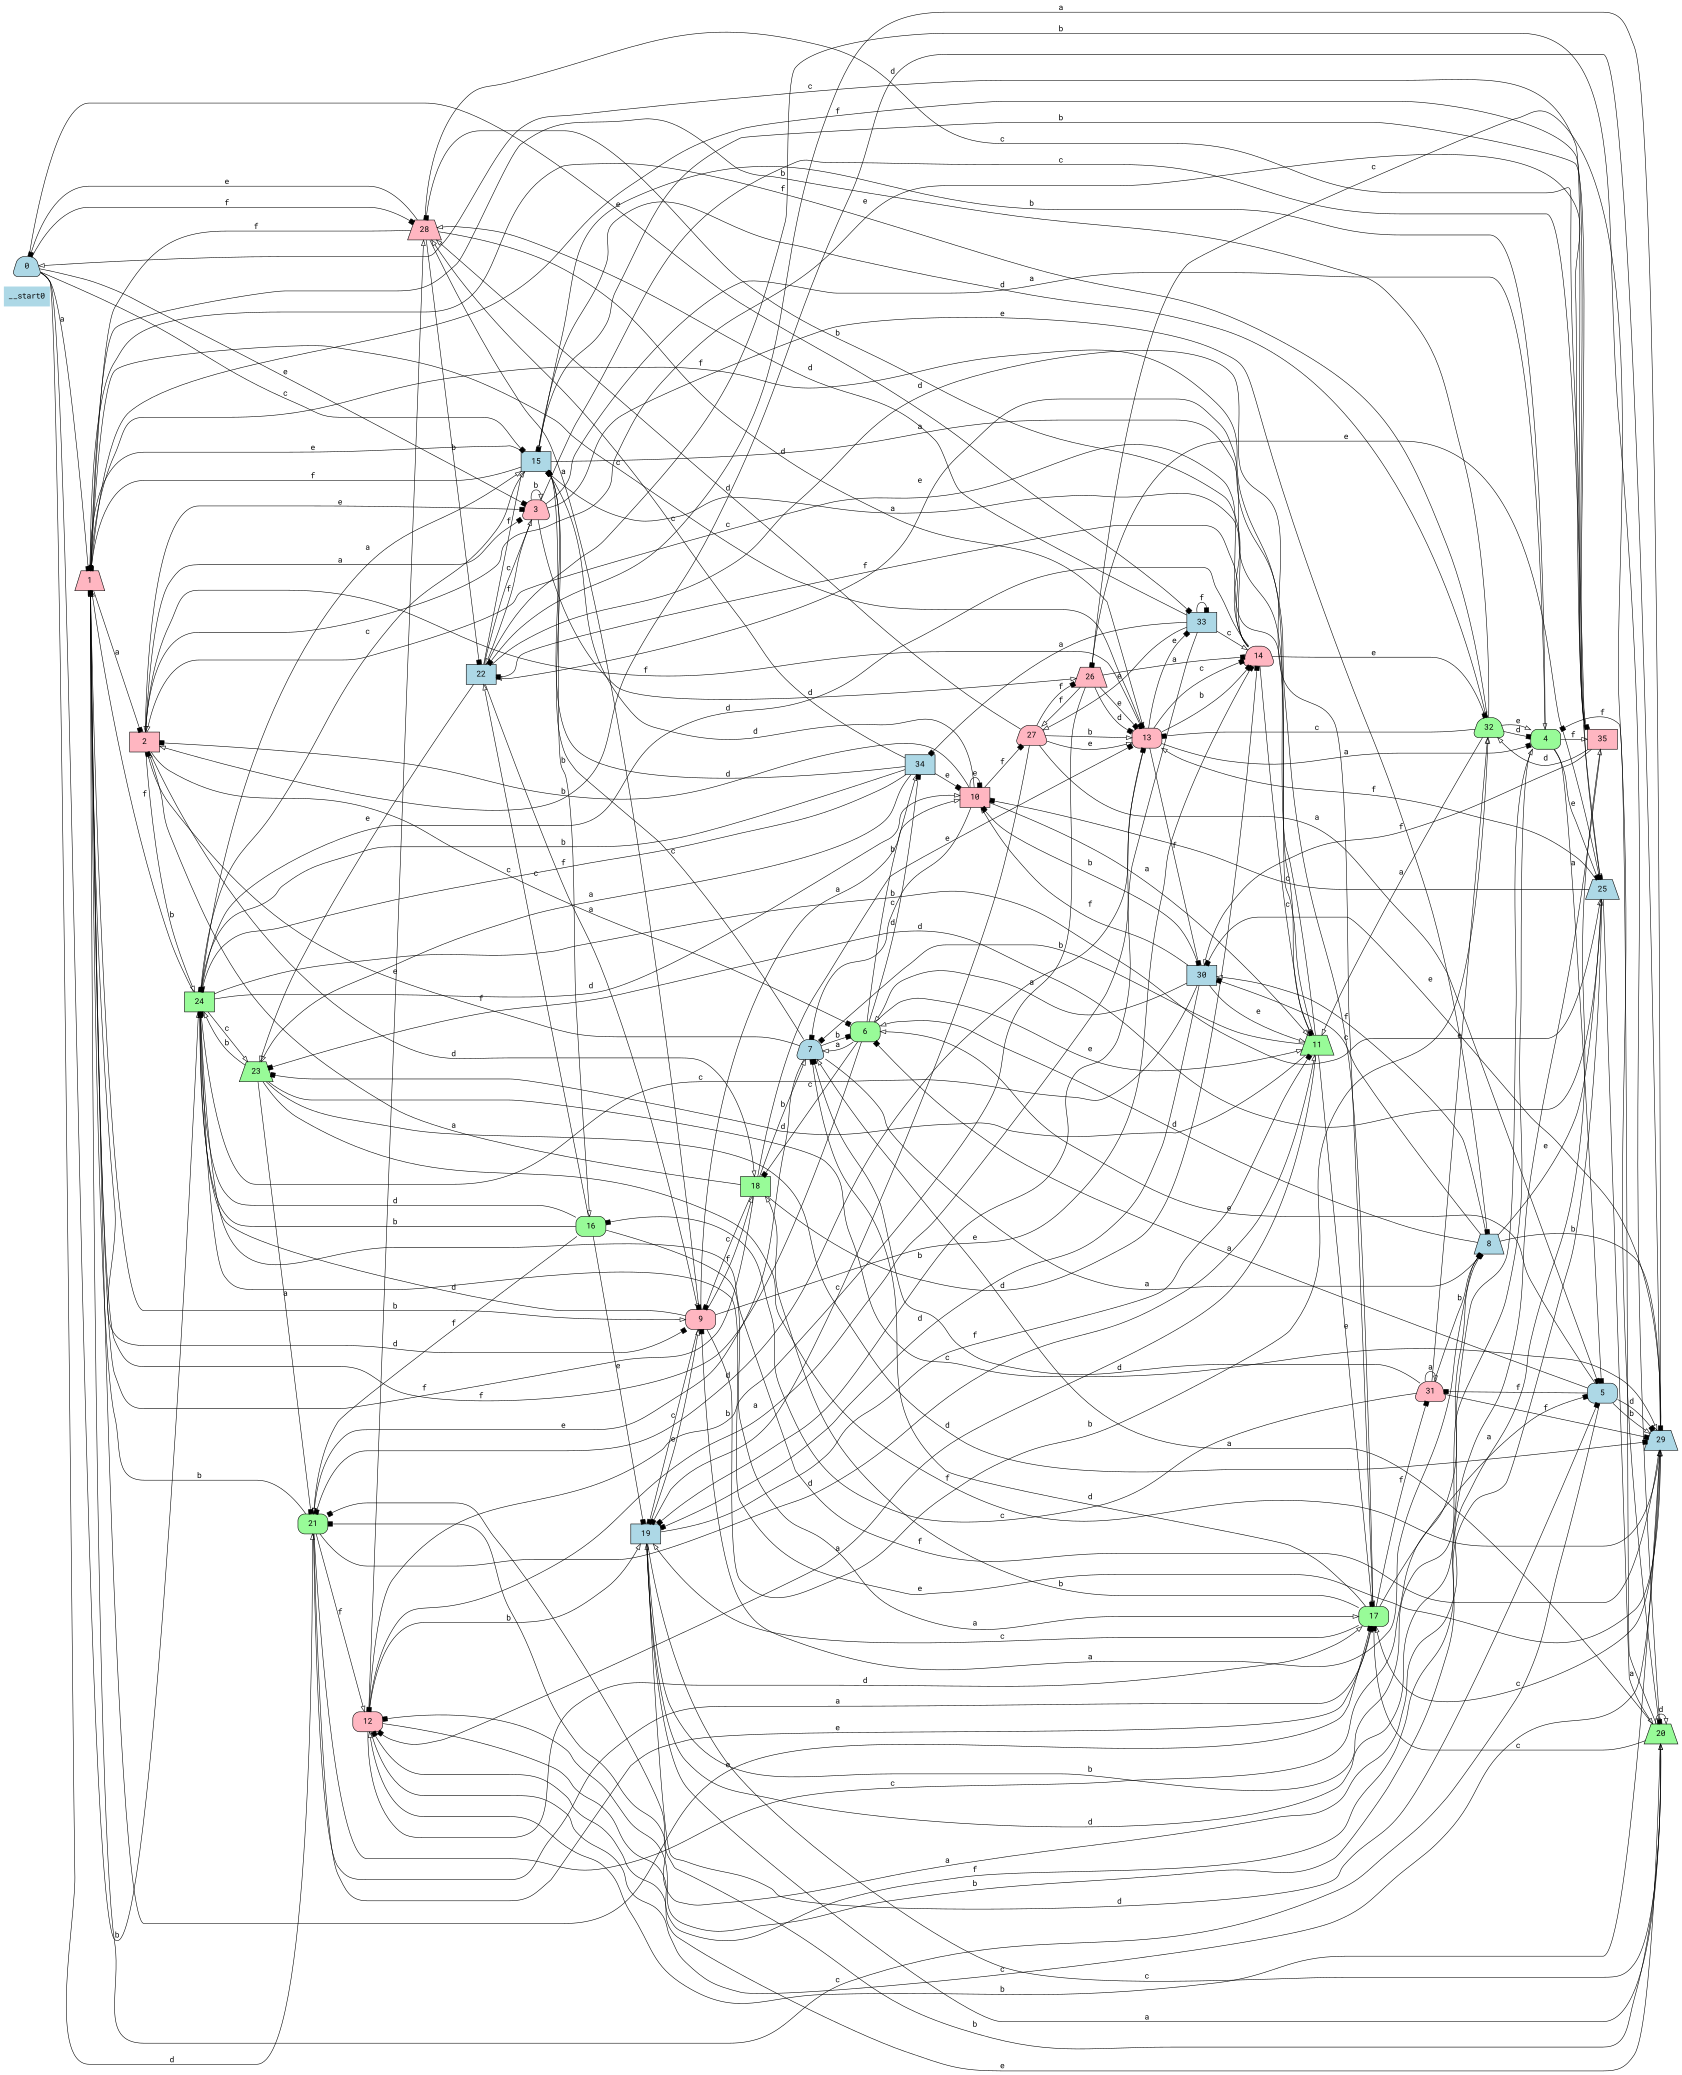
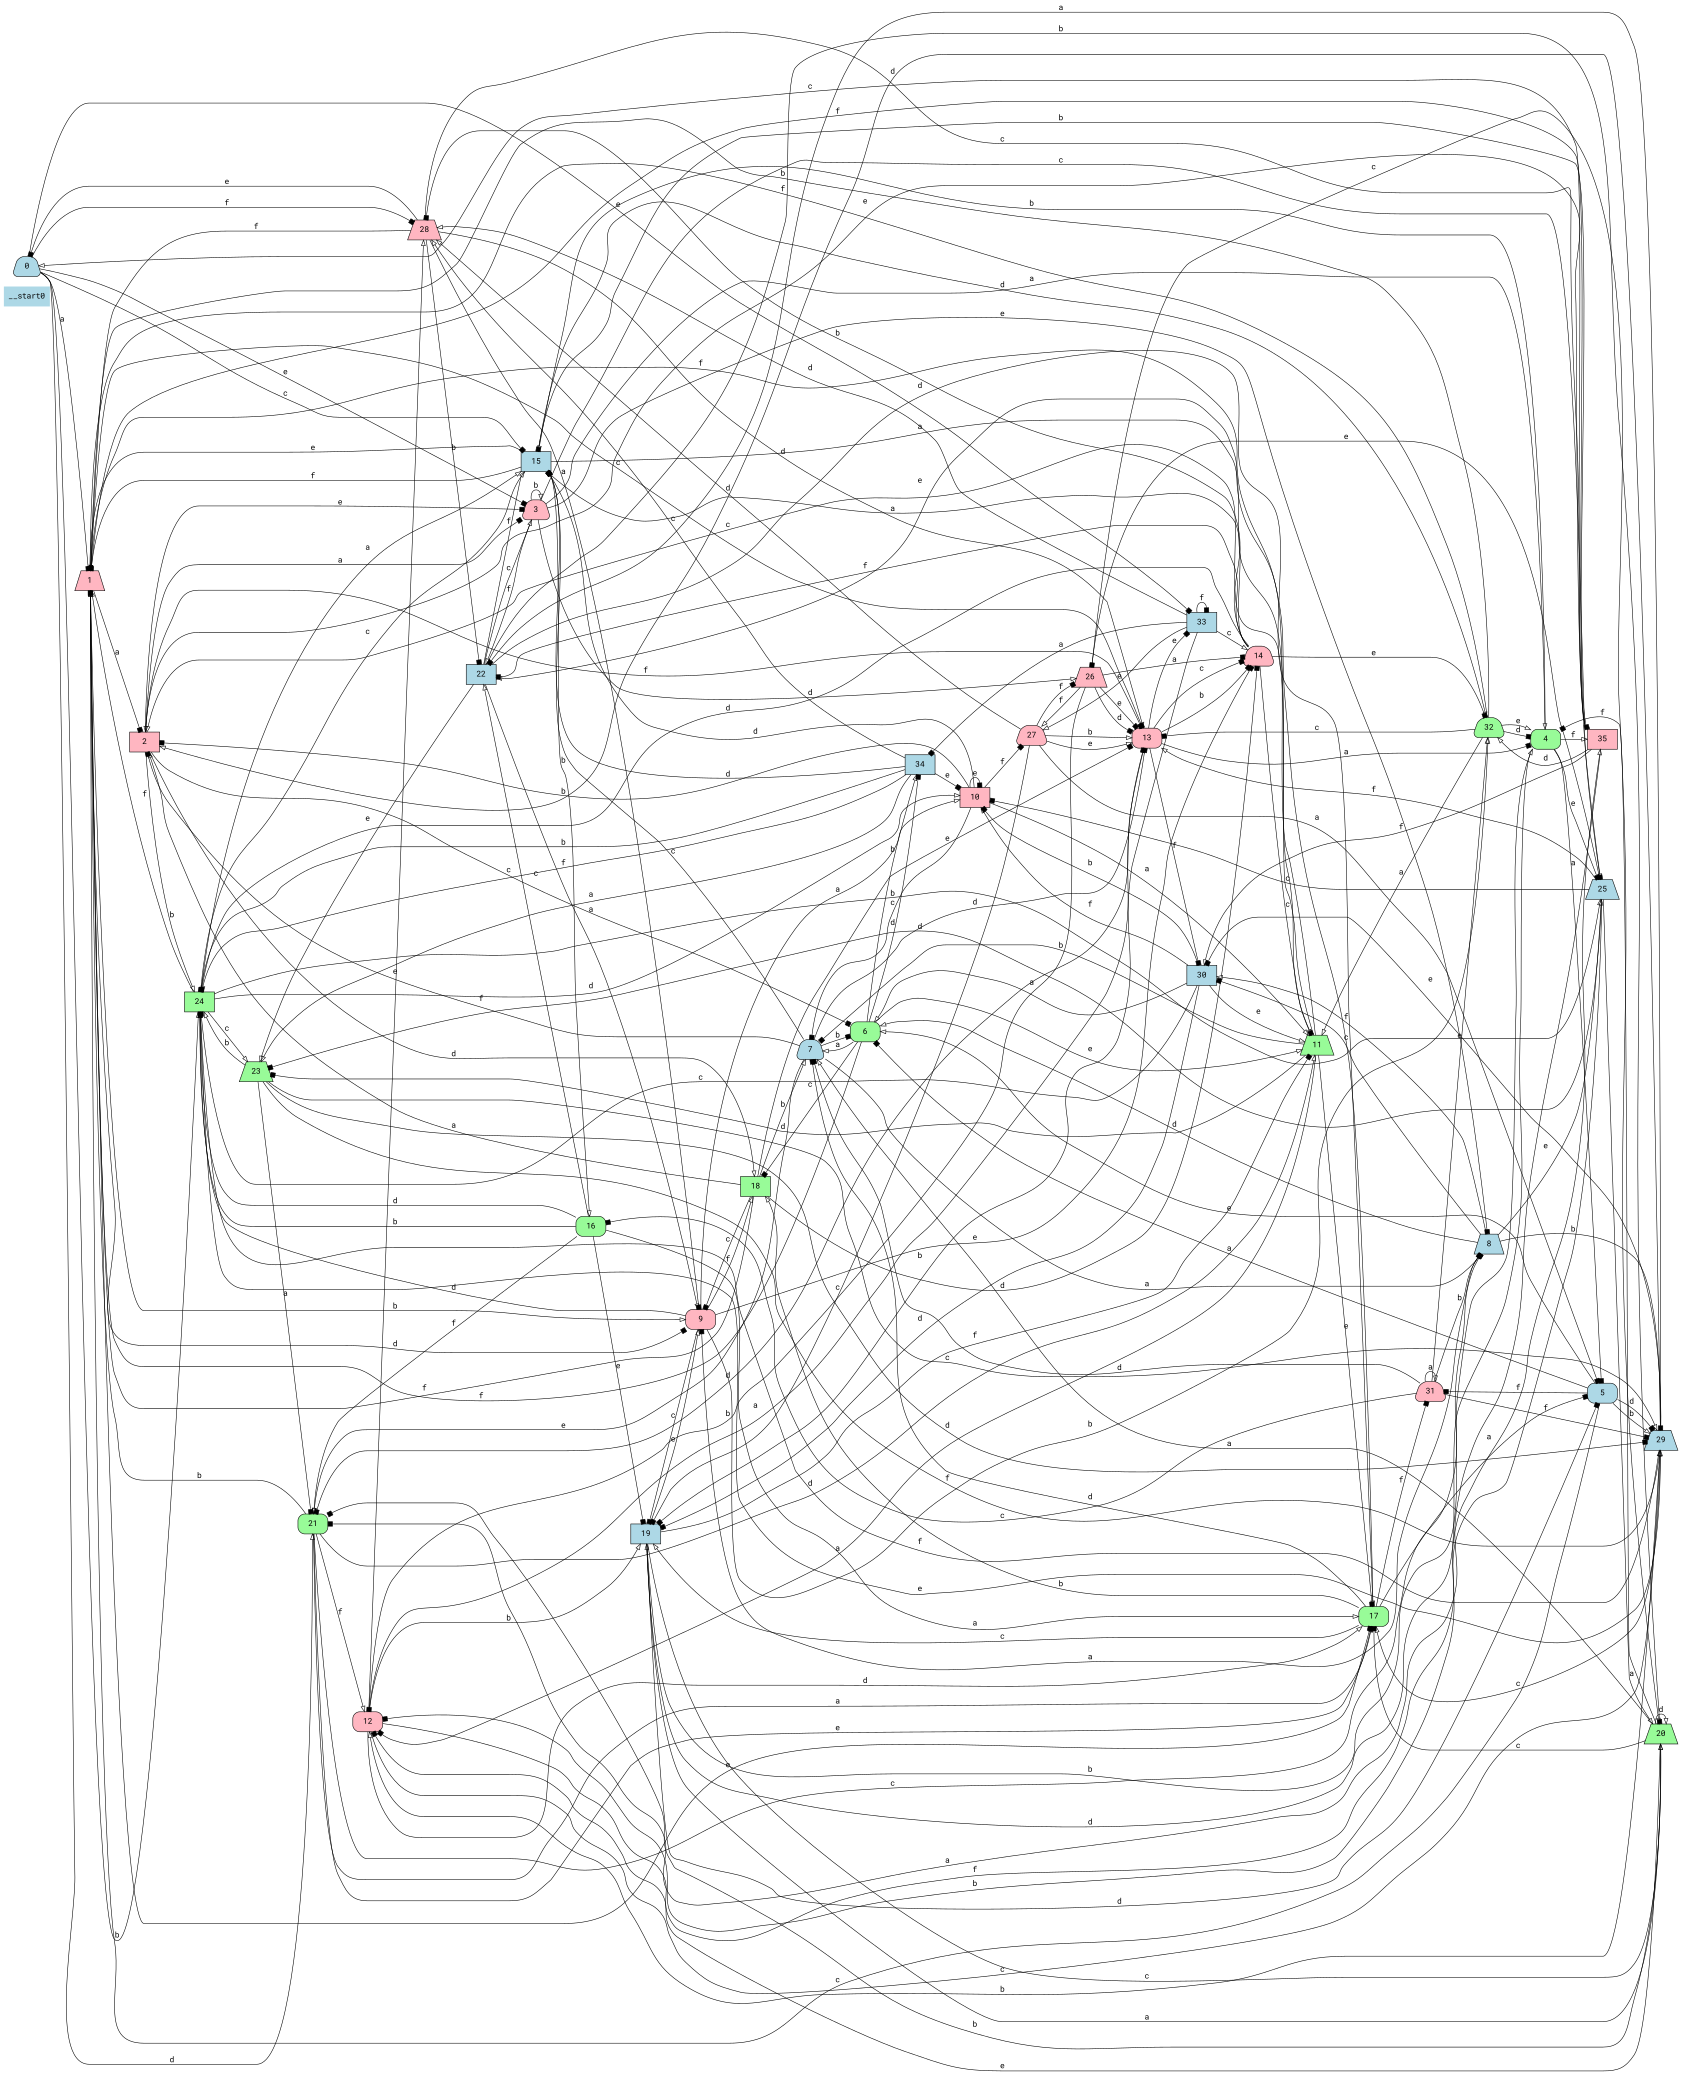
none -> (1003, 904)
